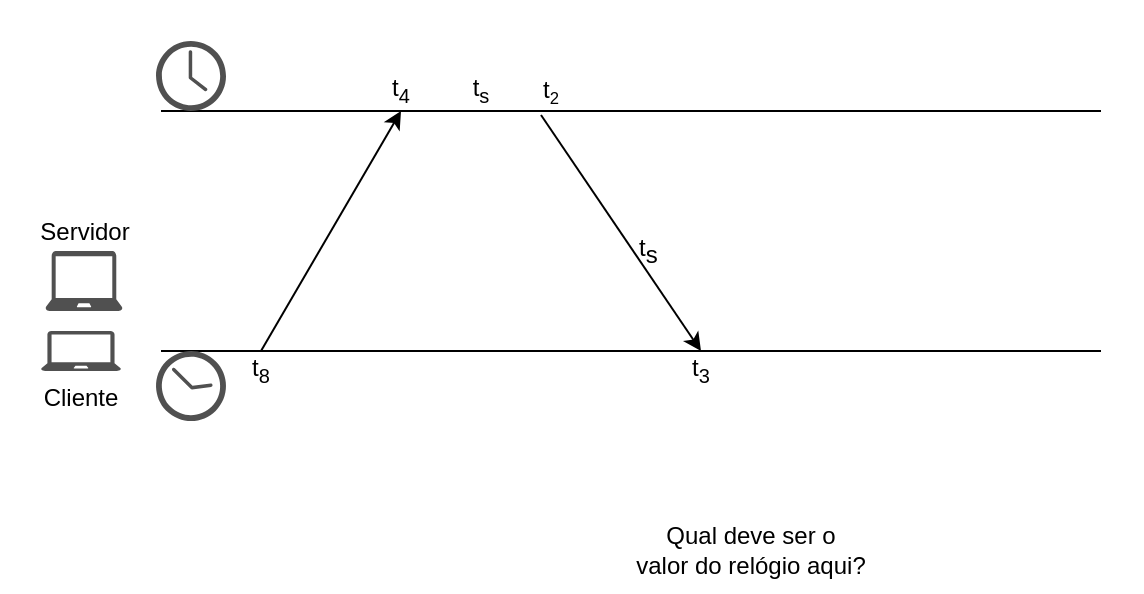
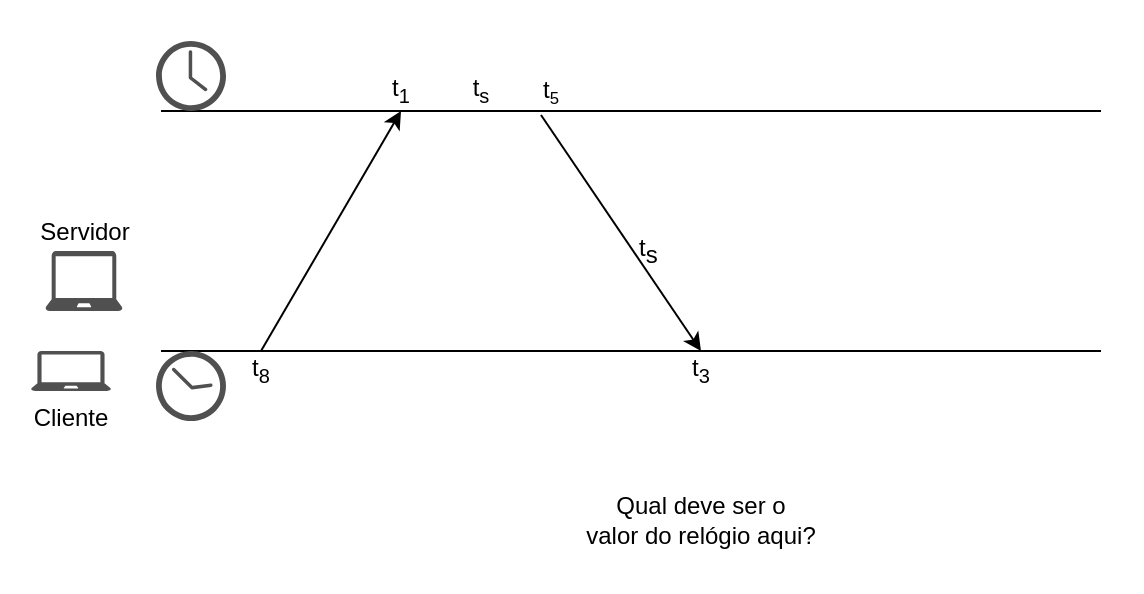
(402, 91) -> (402, 91)
(552, 91) -> (552, 91)
(81, 351) -> (71, 371)
(751, 551) -> (701, 521)
